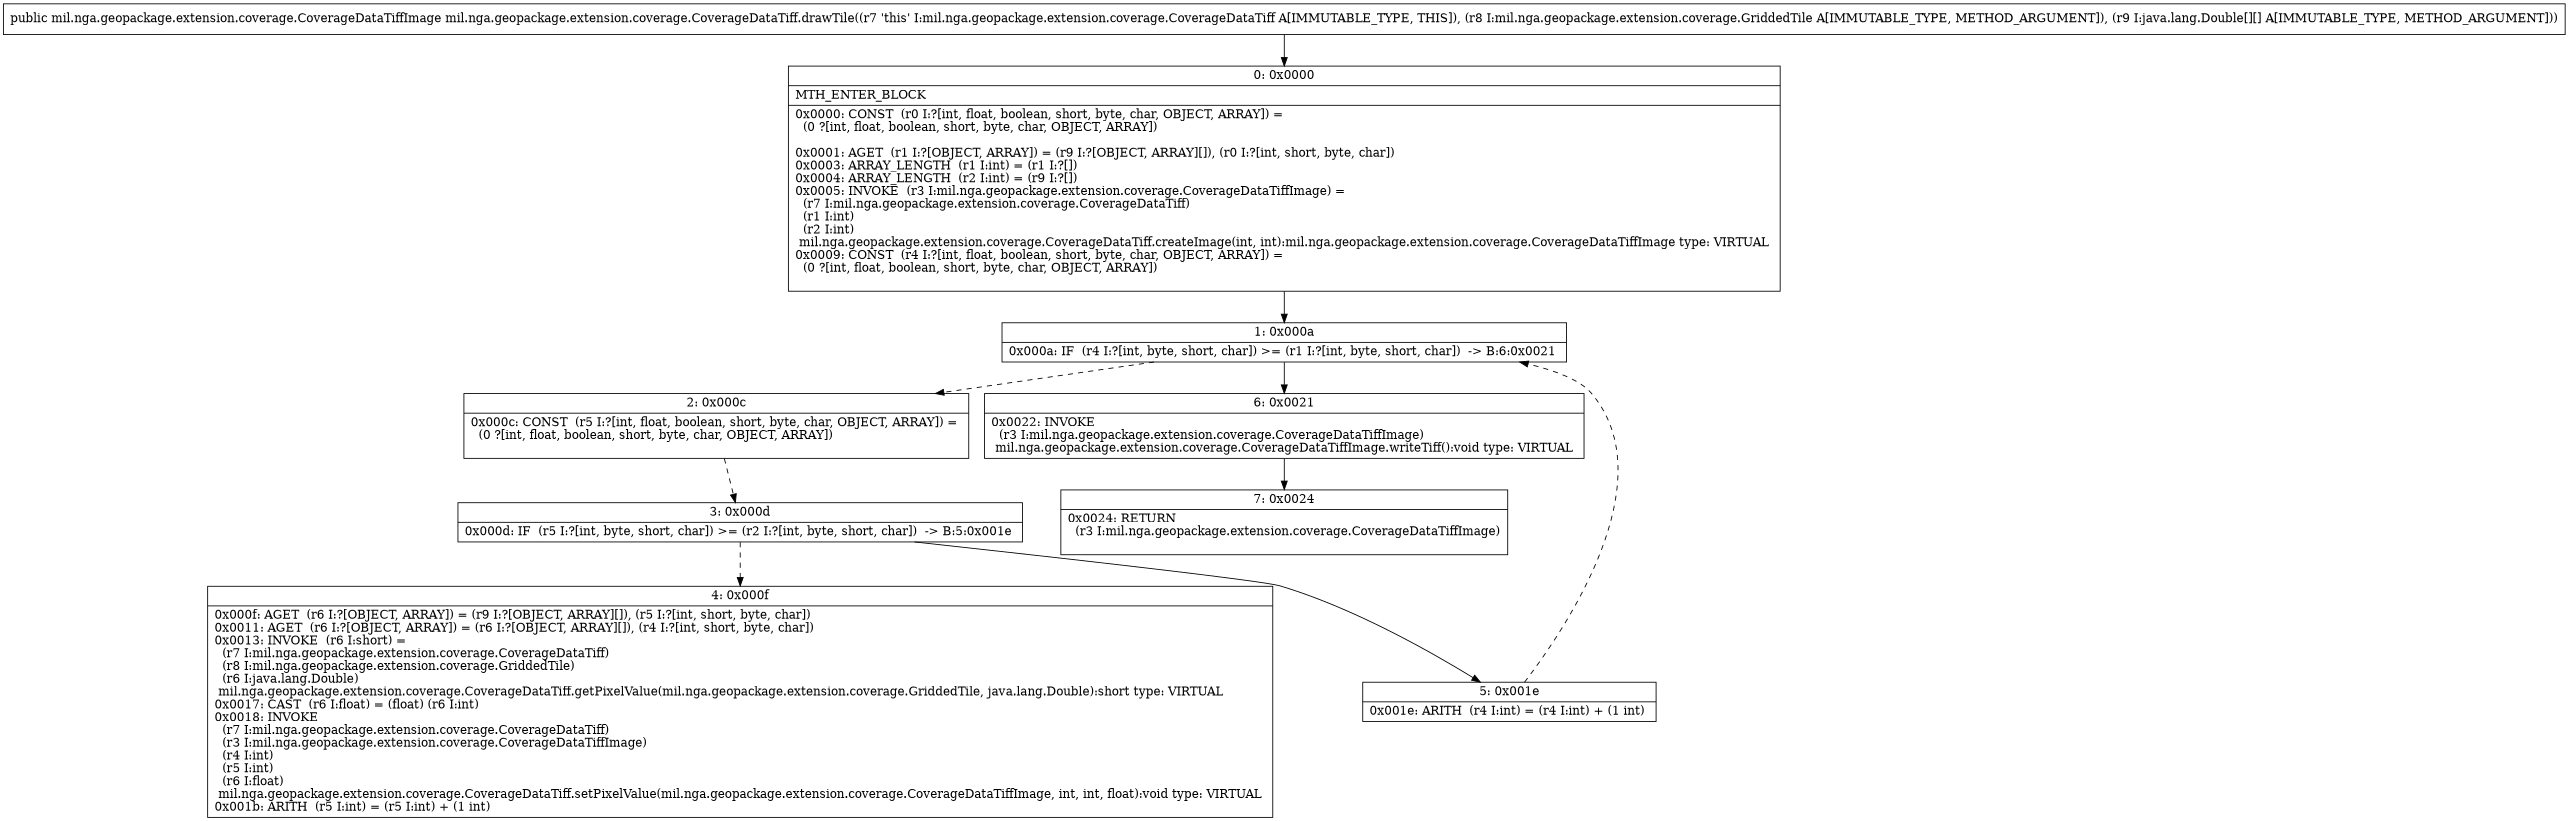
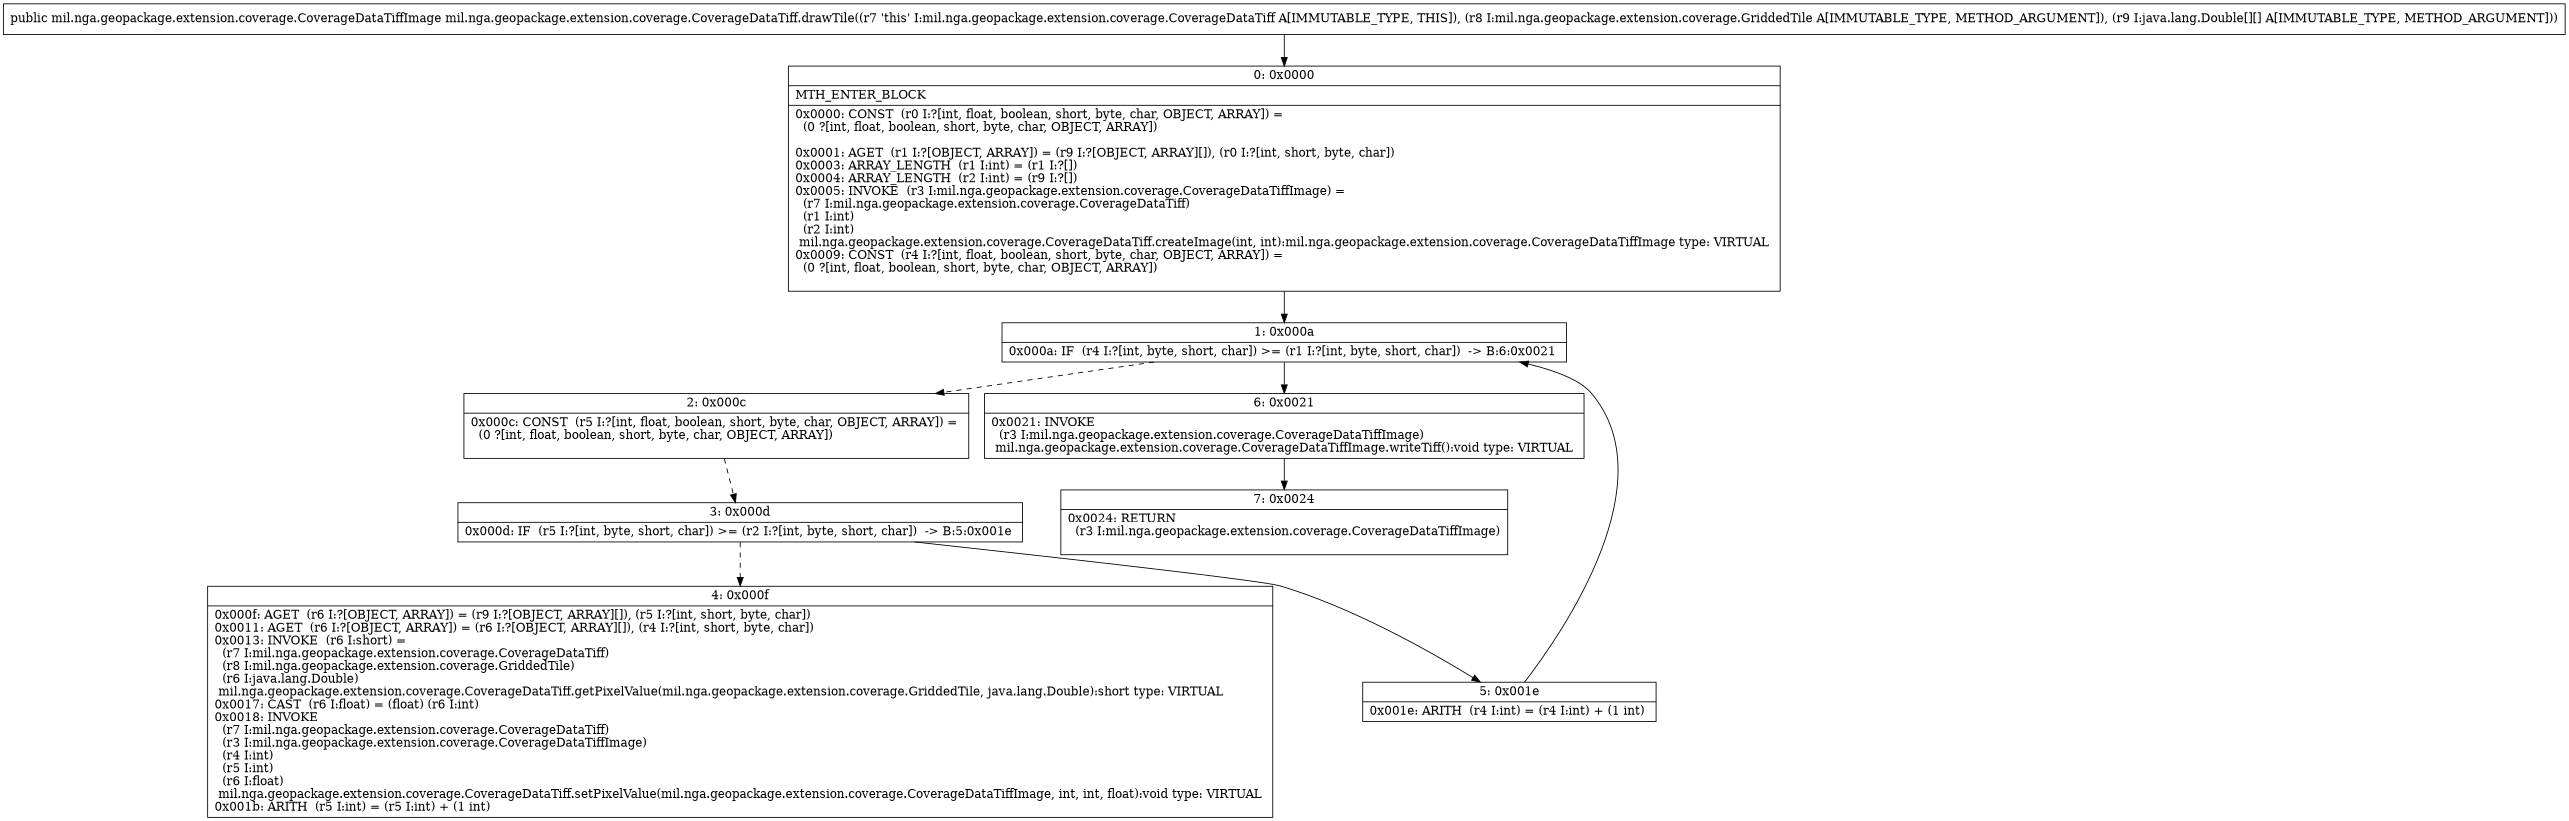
(1047, 423) -> (1047, 423)
(1613, 511) -> (1613, 511)
